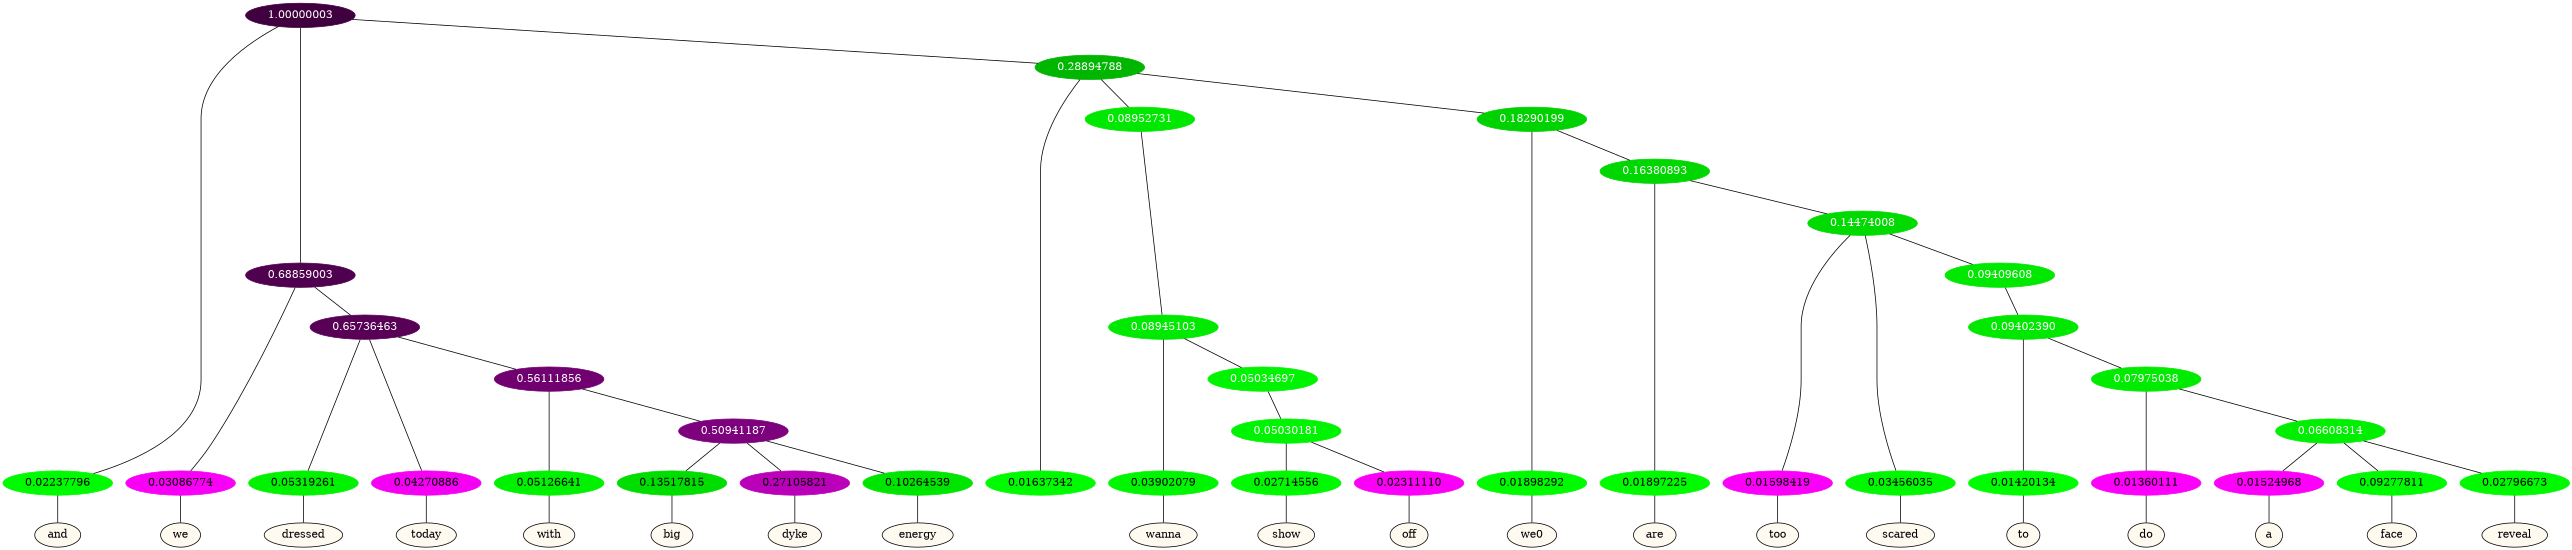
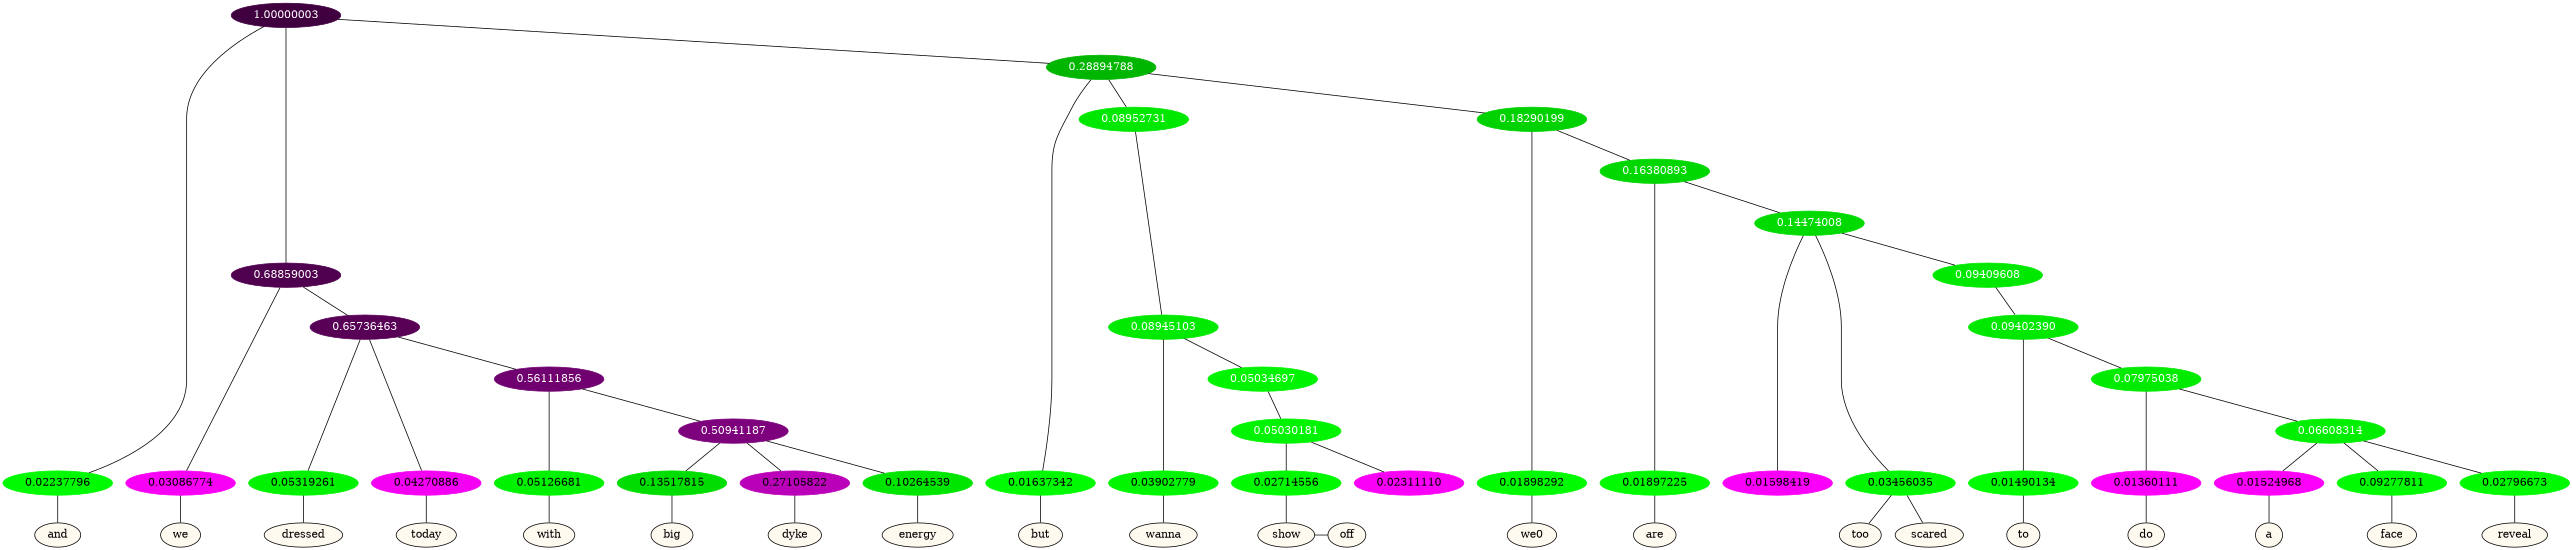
(549, 483) -> (549, 483)
(795, 483) -> (795, 483)
(1163, 483) -> (1163, 483)
(2023, 483) -> (2023, 483)
(1409, 509) -> (1321, 535)
(1778, 509) -> (1880, 509)
none -> (1041, 535)
